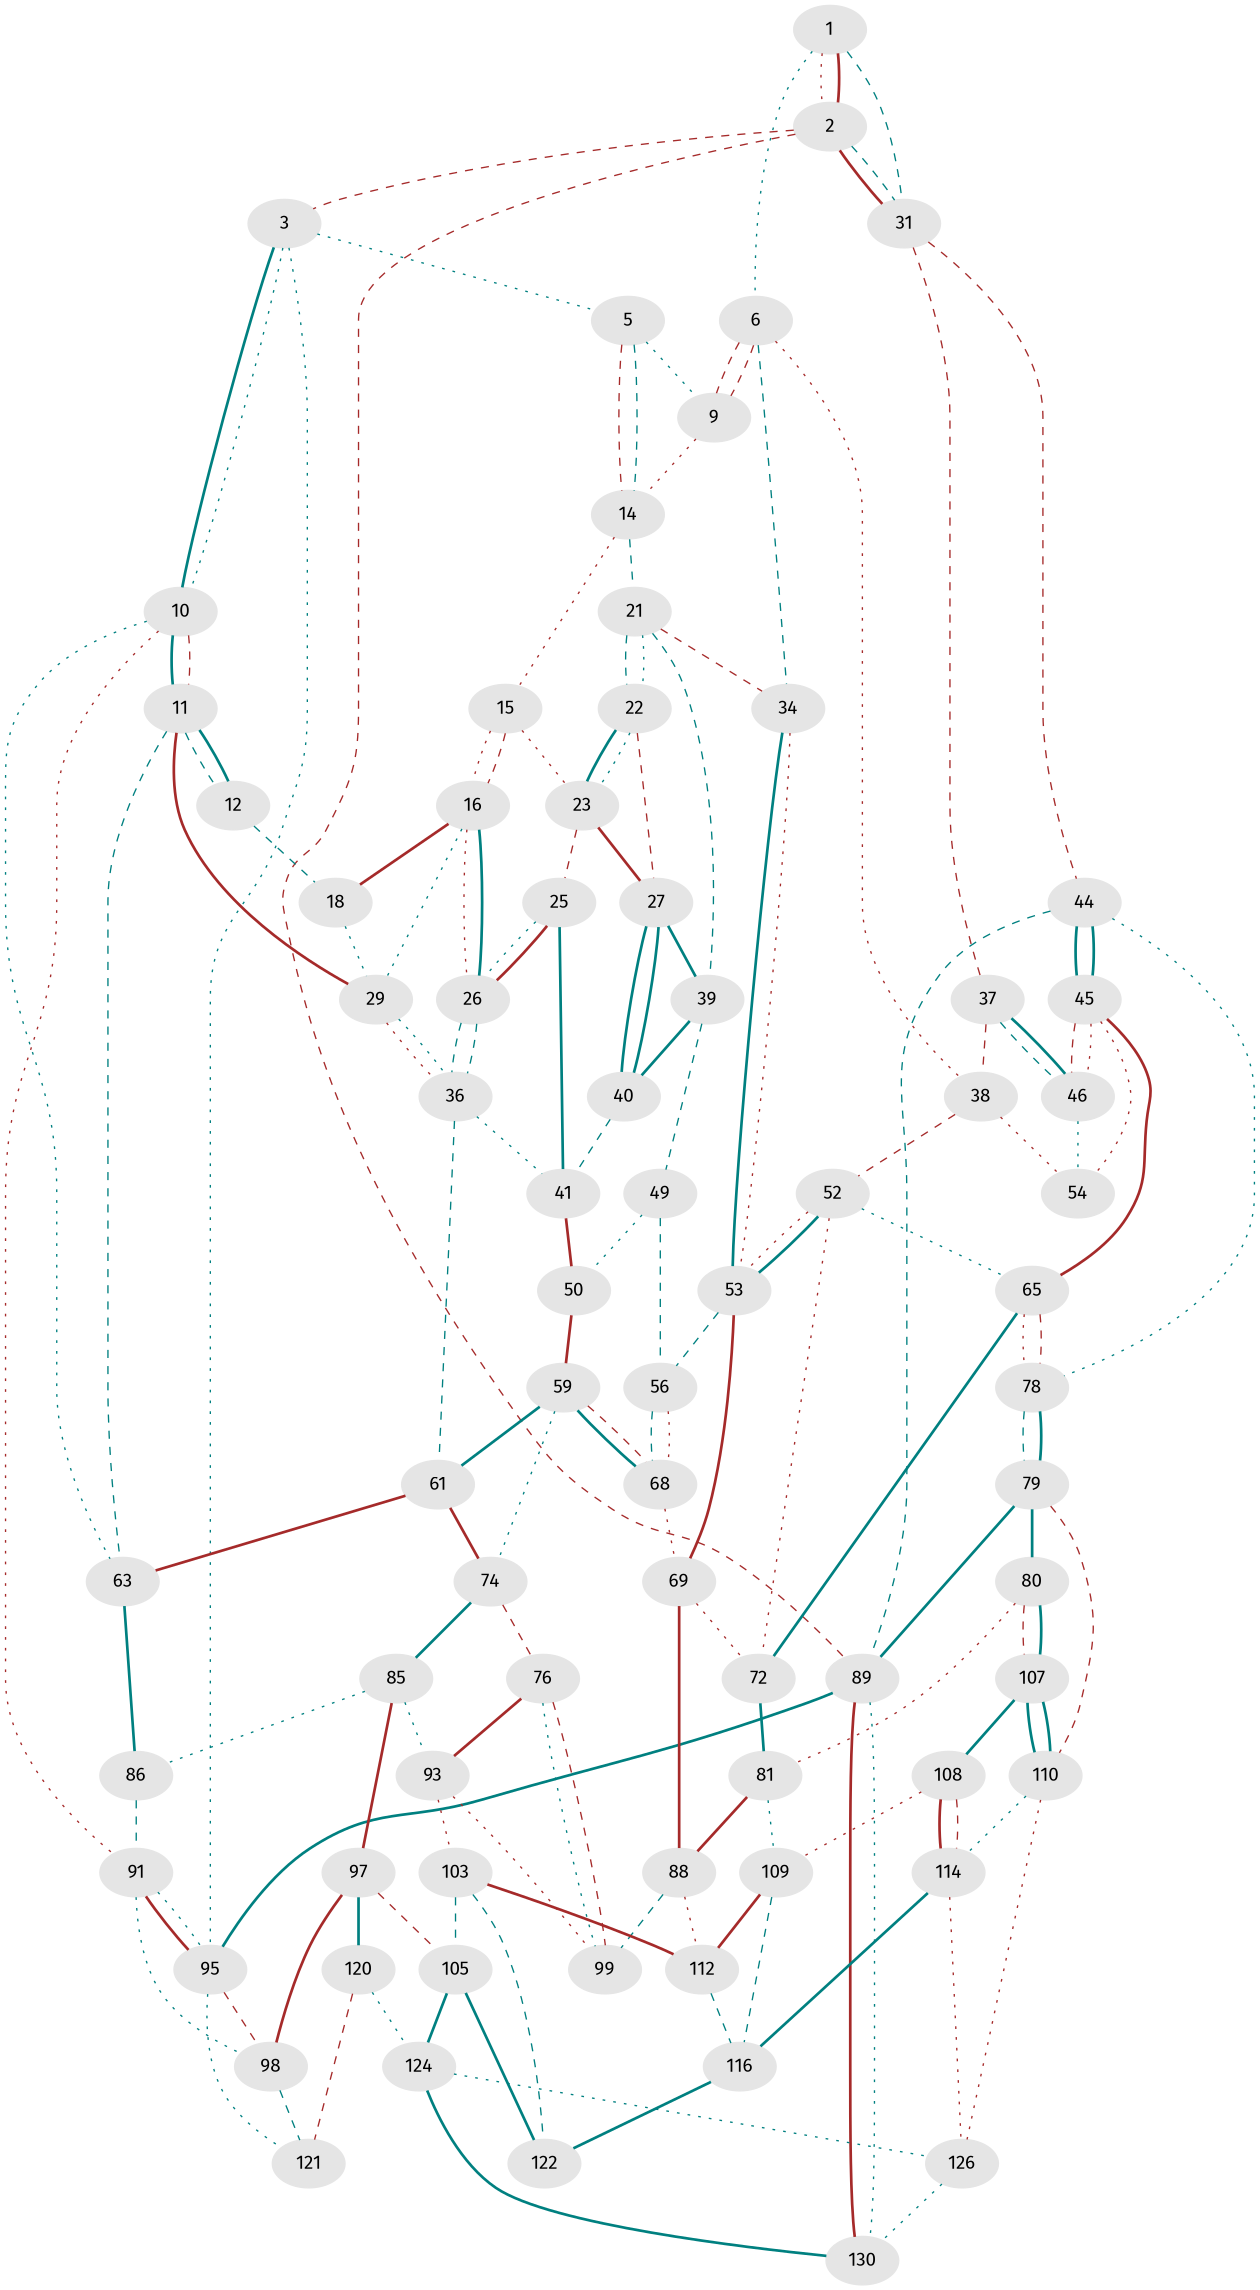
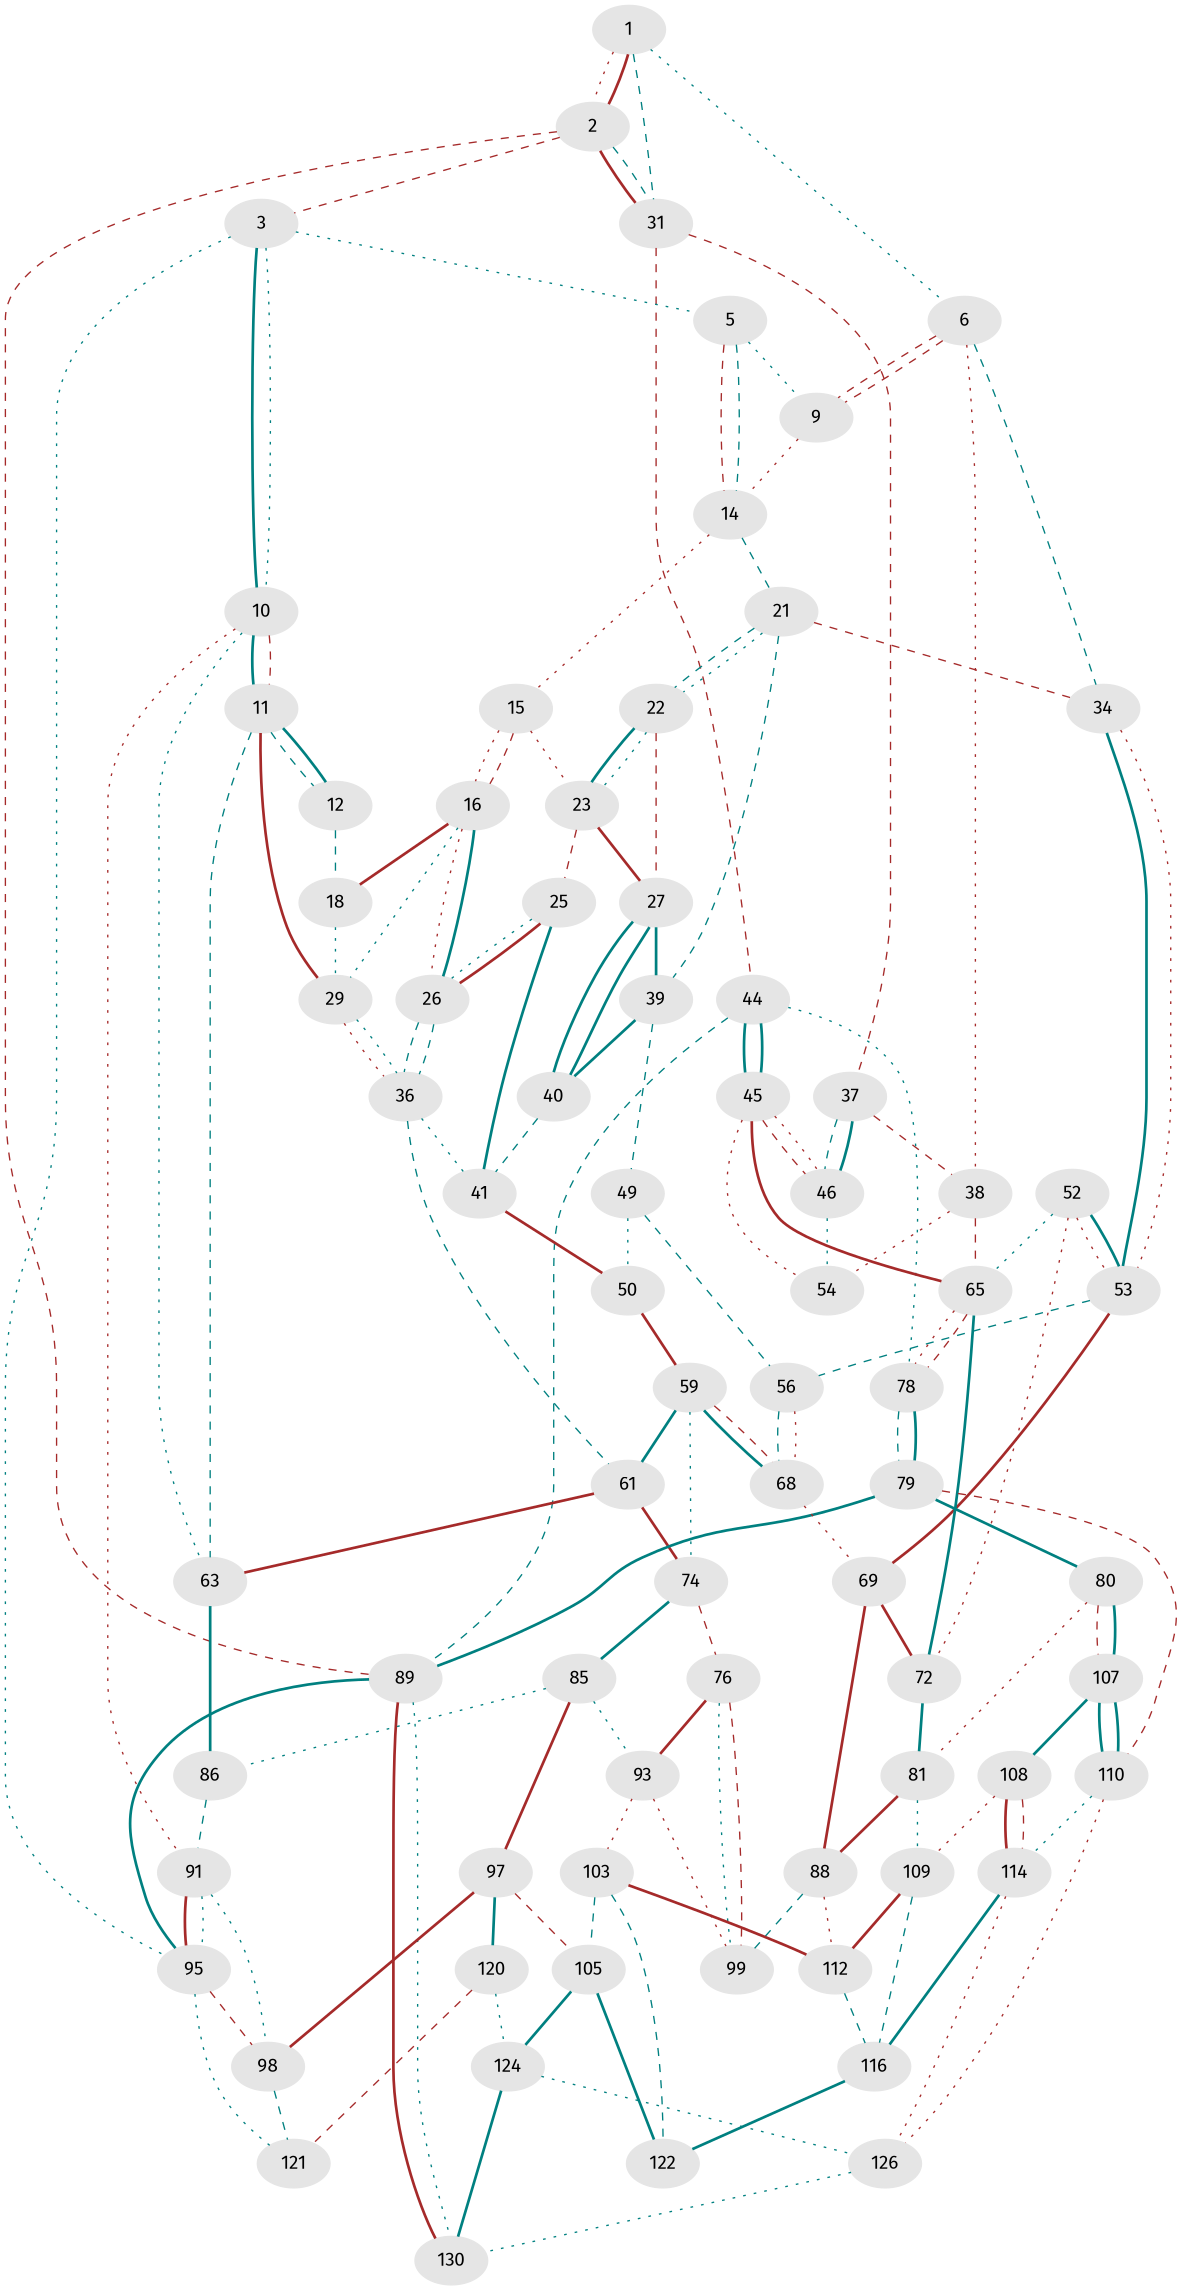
(914, 1141) -> (975, 1242)
(719, 1630) -> (897, 1630)
